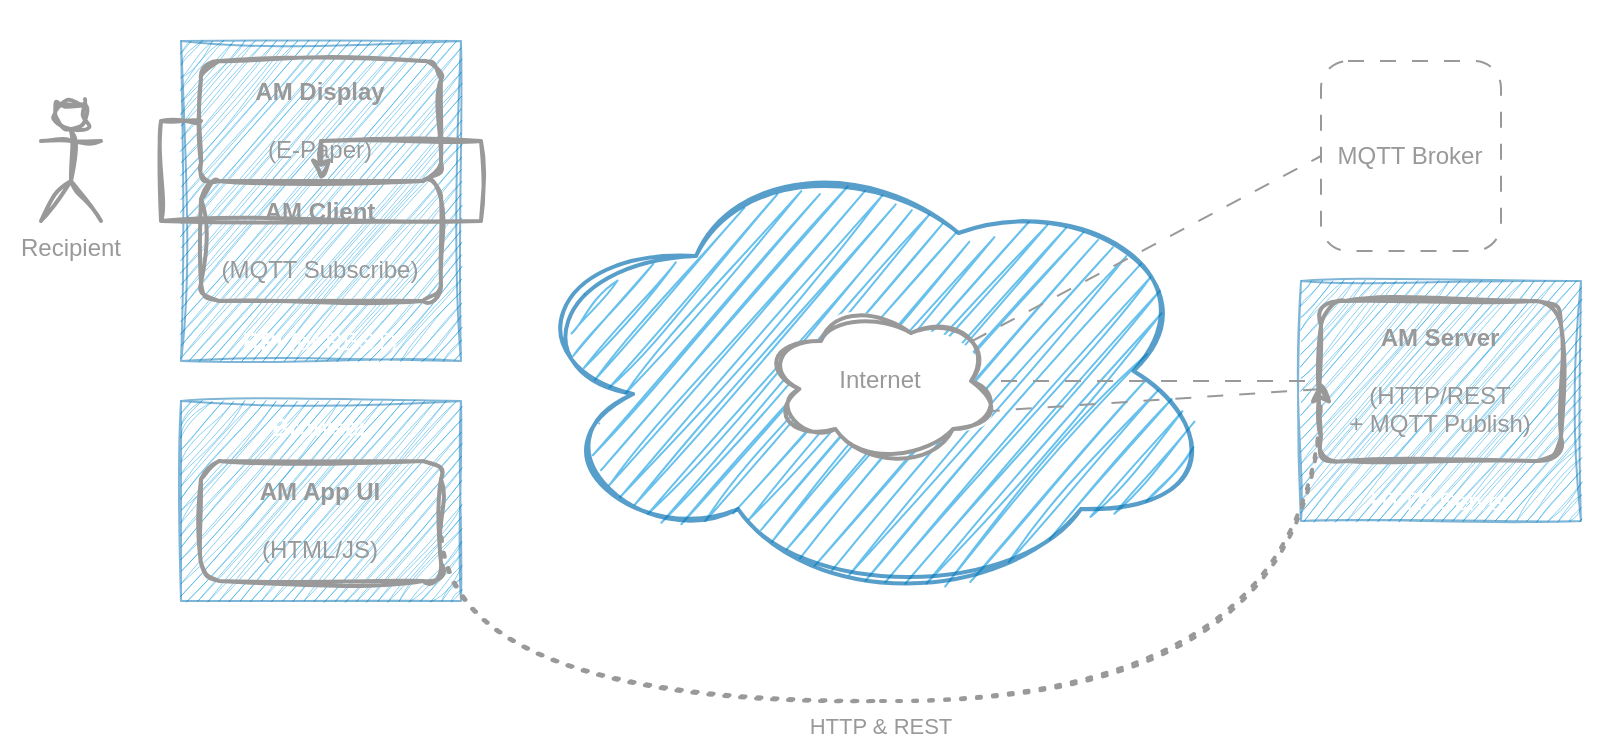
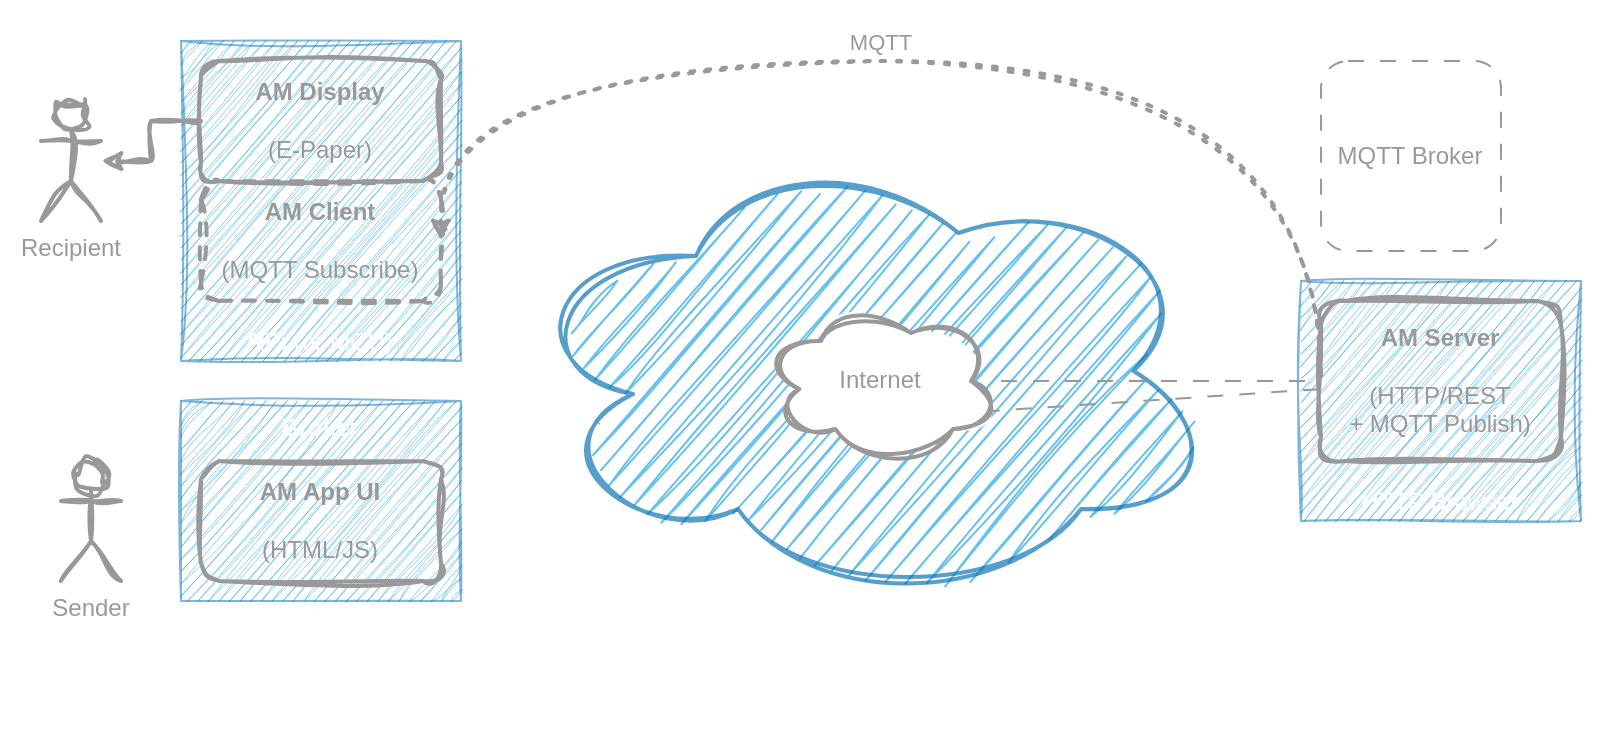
none -> (915, 62)
(161, 179) -> (151, 152)
(321, 241) -> (321, 241)
(1007, 323) -> none
(321, 341) -> (321, 341)
(321, 429) -> (321, 429)
(1441, 501) -> (1441, 501)
none -> (91, 521)
(950, 698) -> none
